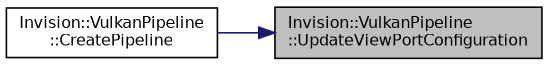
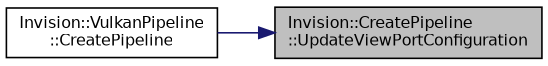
(408, 33) -> (408, 33)
